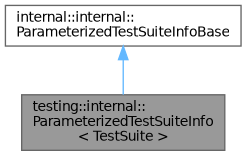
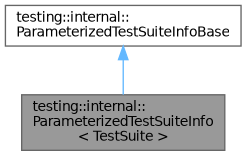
(123, 26) -> (123, 26)
